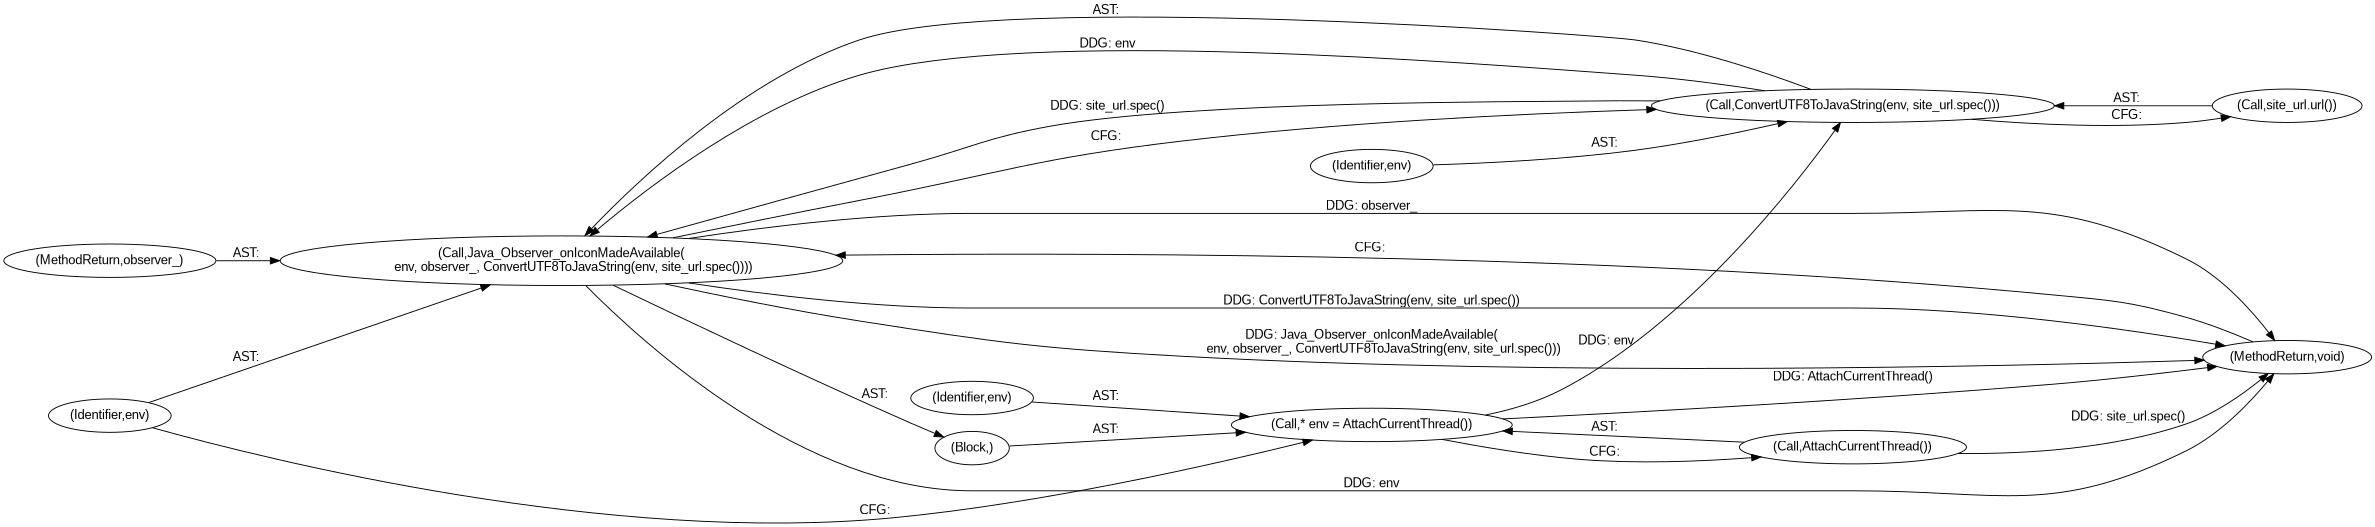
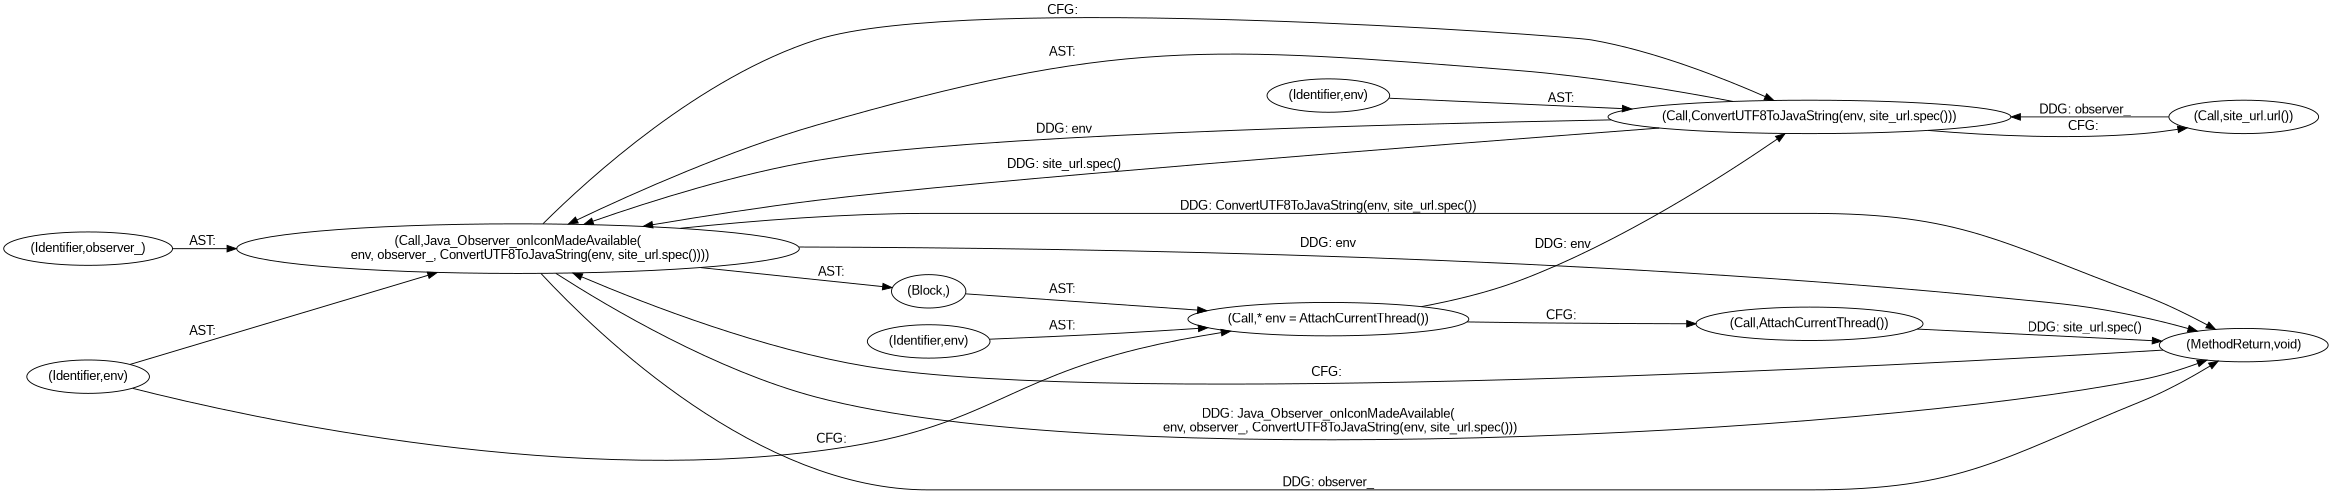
(2129, 99) -> (2085, 110)
(110, 261) -> (88, 249)
(1856, 399) -> none
(1628, 437) -> none
